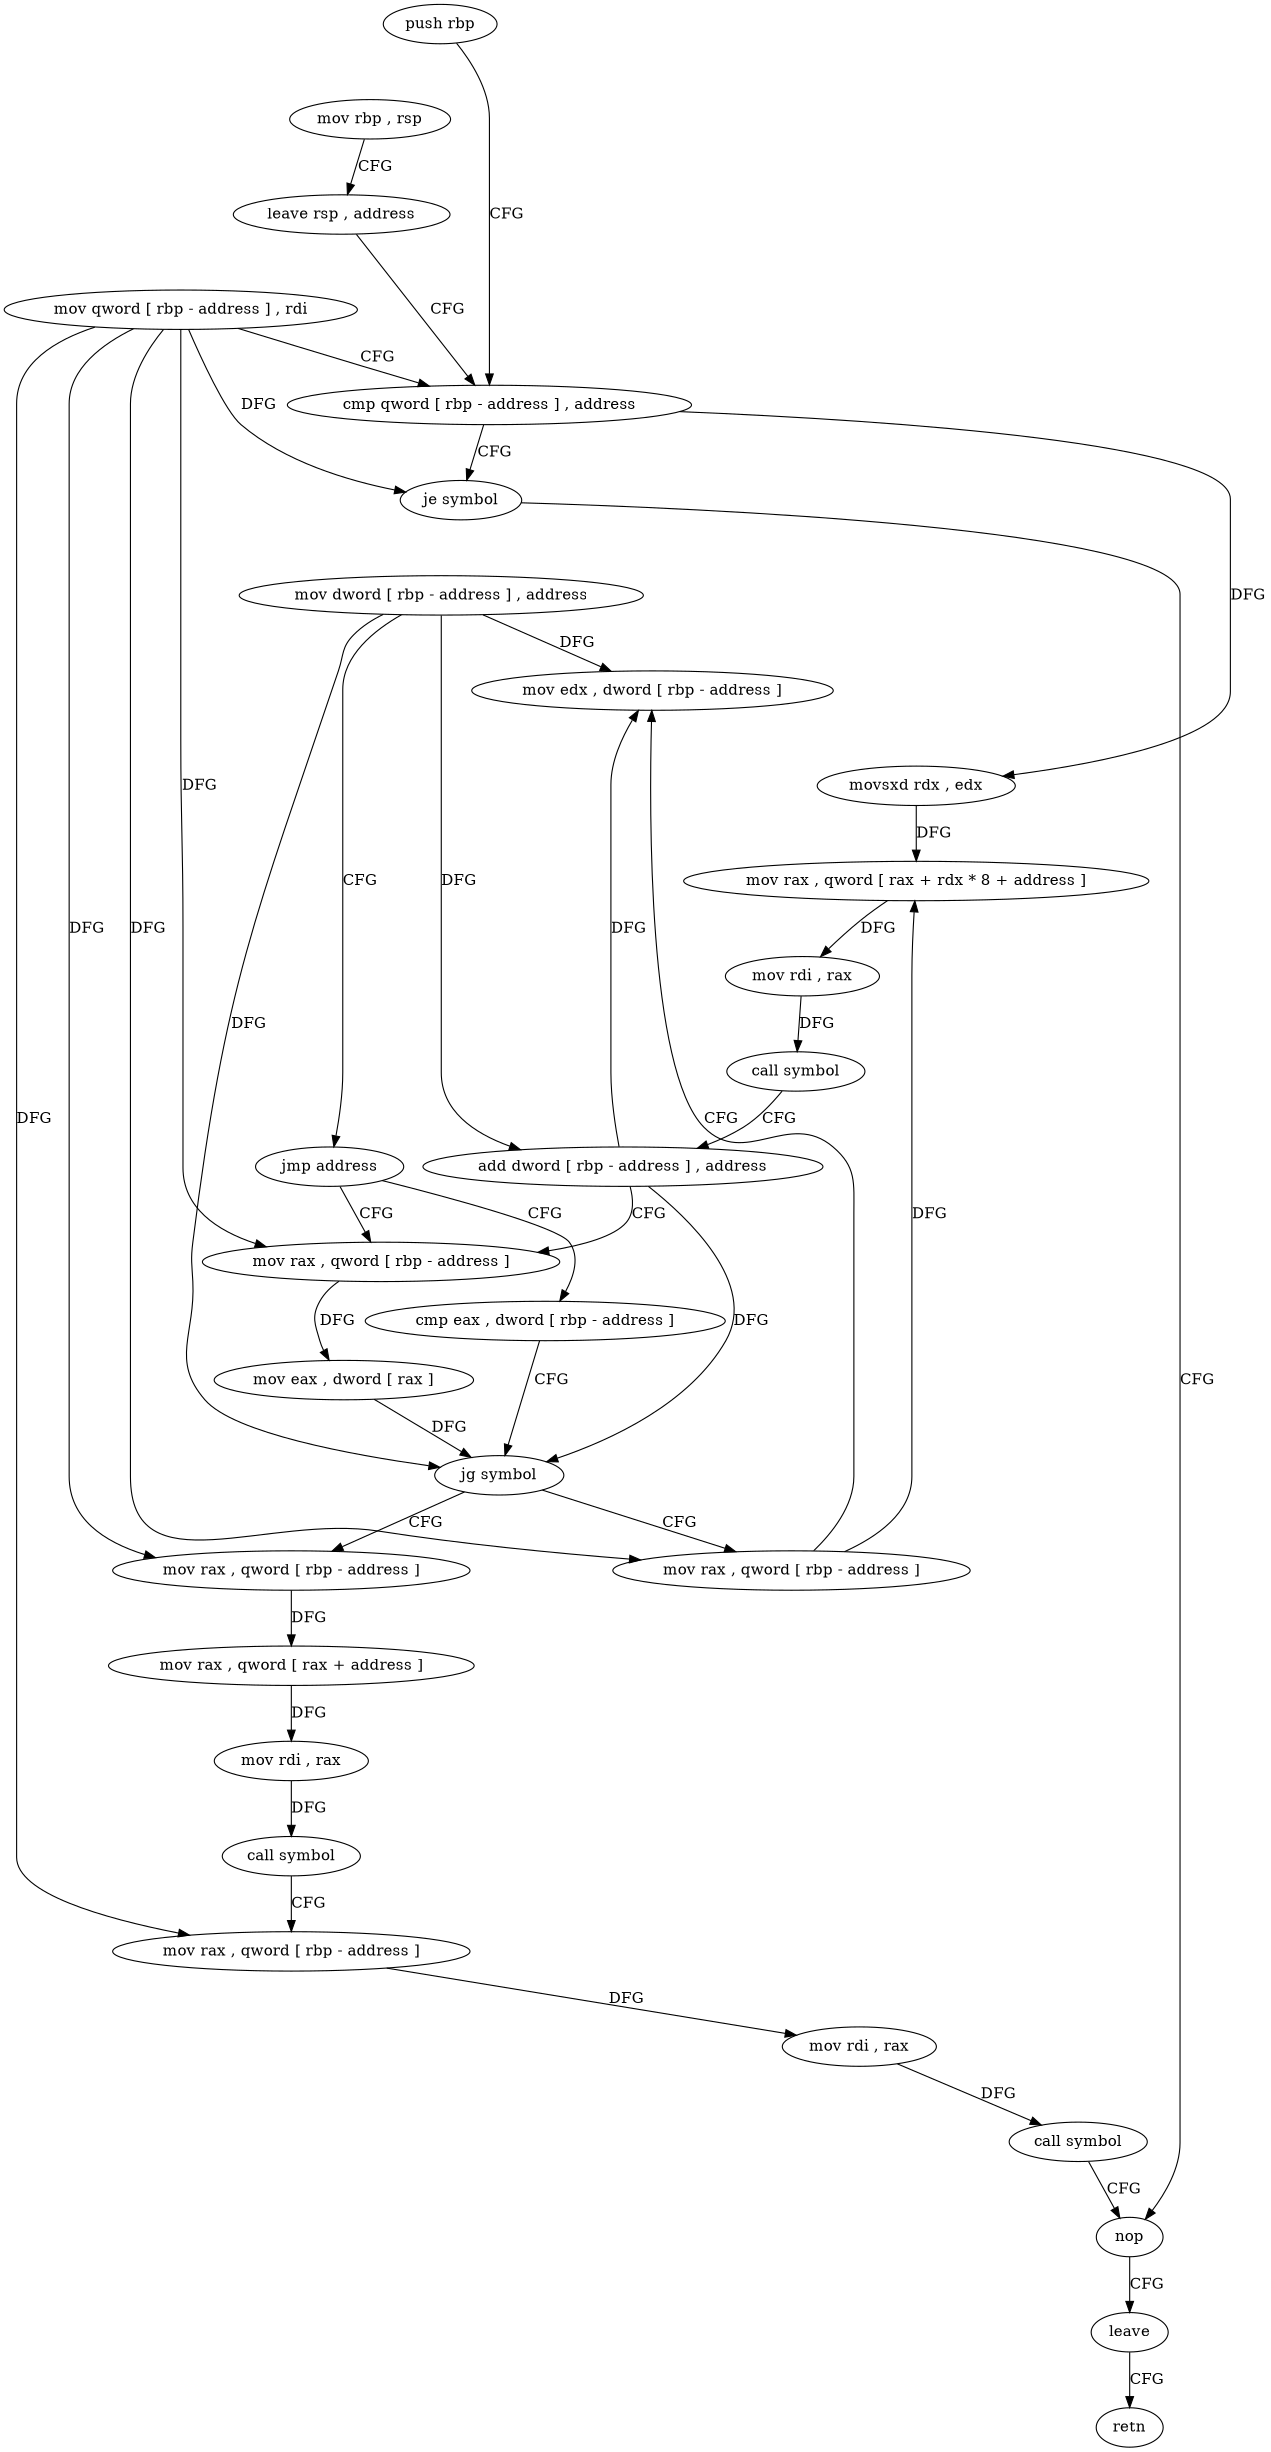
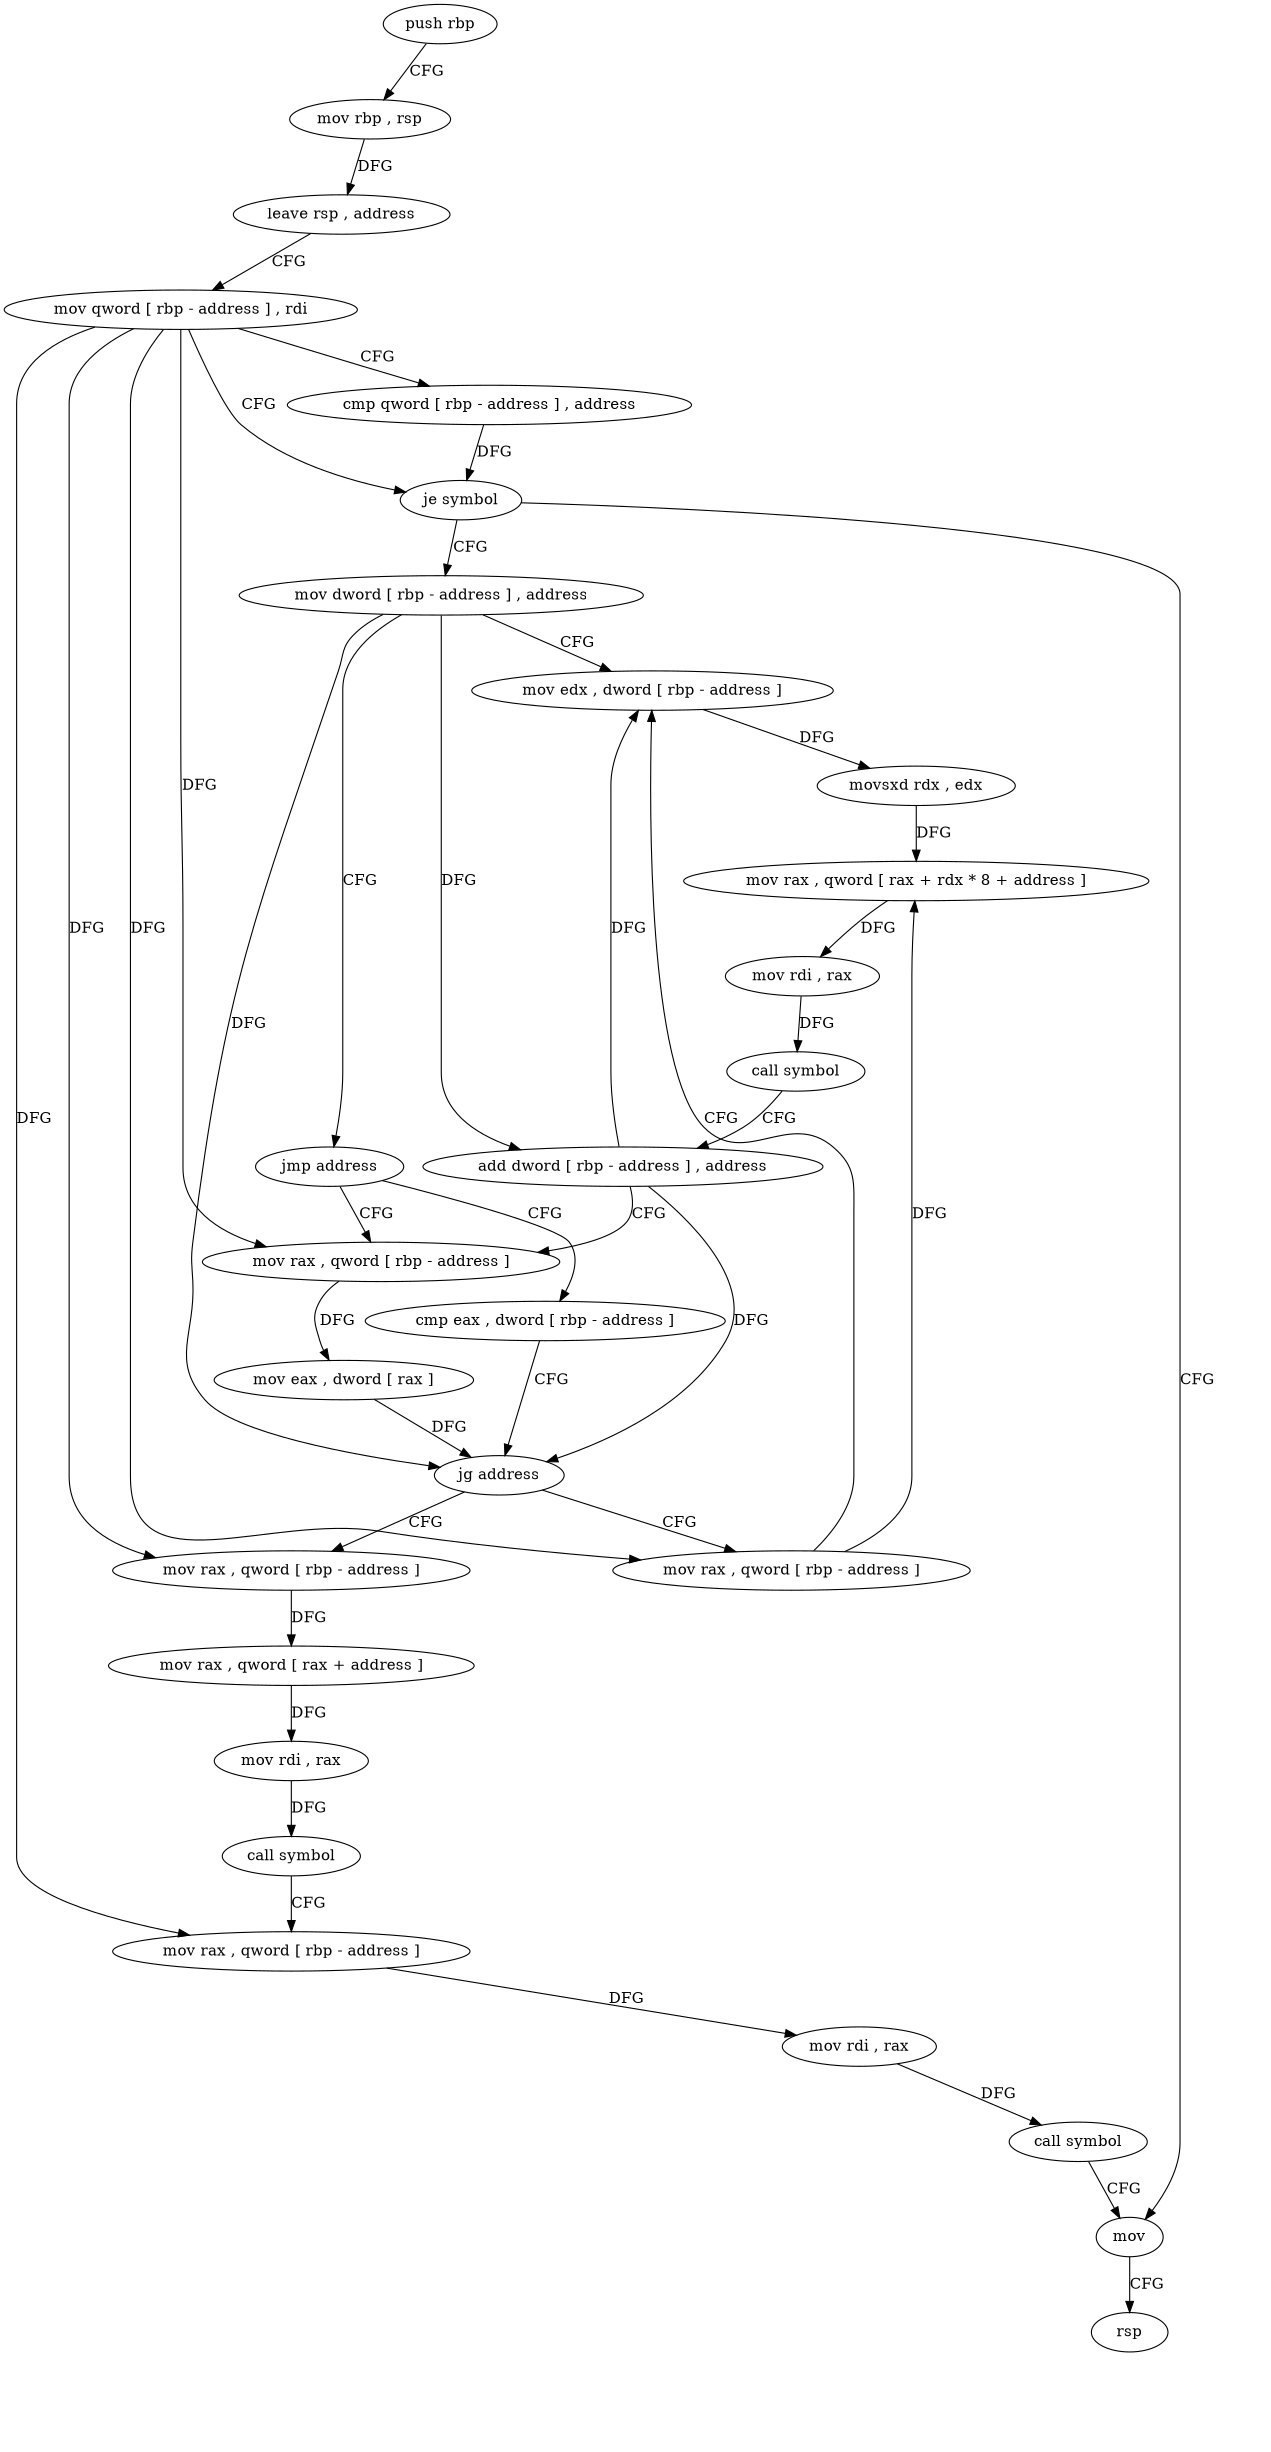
(376, 167) -> (376, 167)
(489, 204) -> (409, 67)
(412, 305) -> (266, 259)
(259, 405) -> (259, 405)
(495, 453) -> (495, 453)
(1177, 464) -> (781, 737)
none -> (452, 542)
(578, 643) -> (578, 643)
(499, 1475) -> (499, 1475)
(1130, 2237) -> (1130, 2237)
(1130, 2332) -> (1130, 2332)
(1130, 2427) -> none
